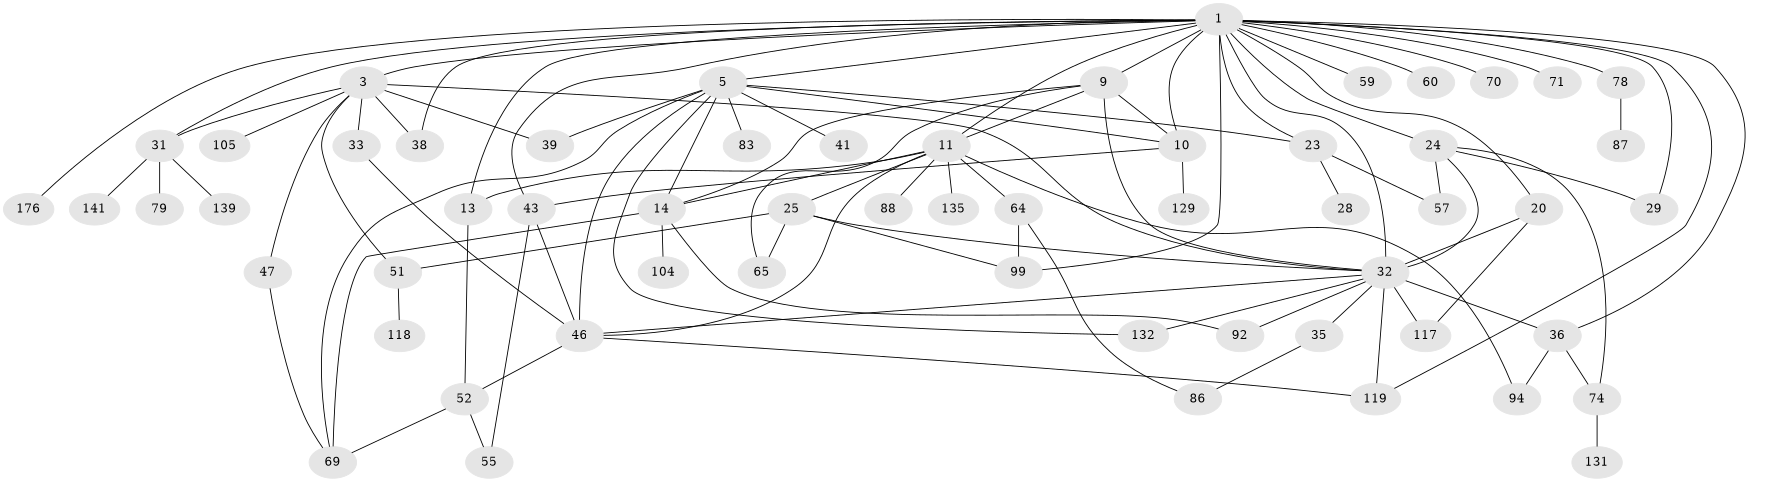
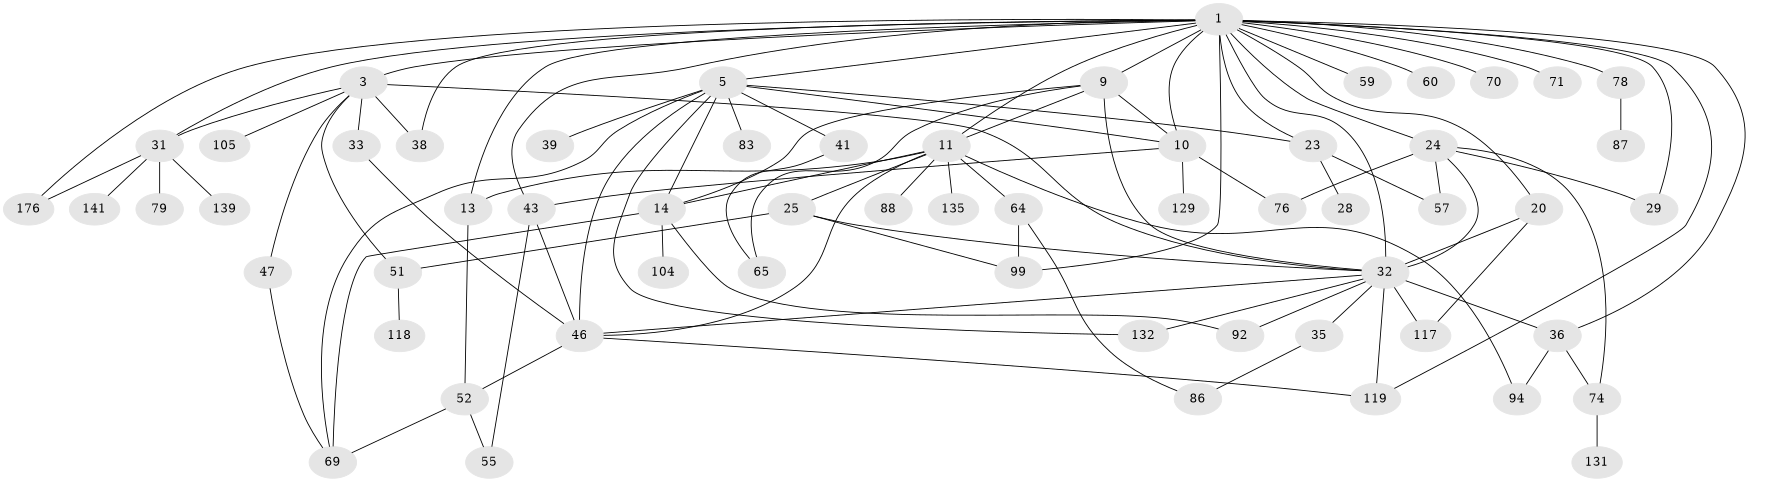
(457, 114) -> none
none -> (95, 177)
none -> (1282, 209)
(777, 241) -> (728, 199)
